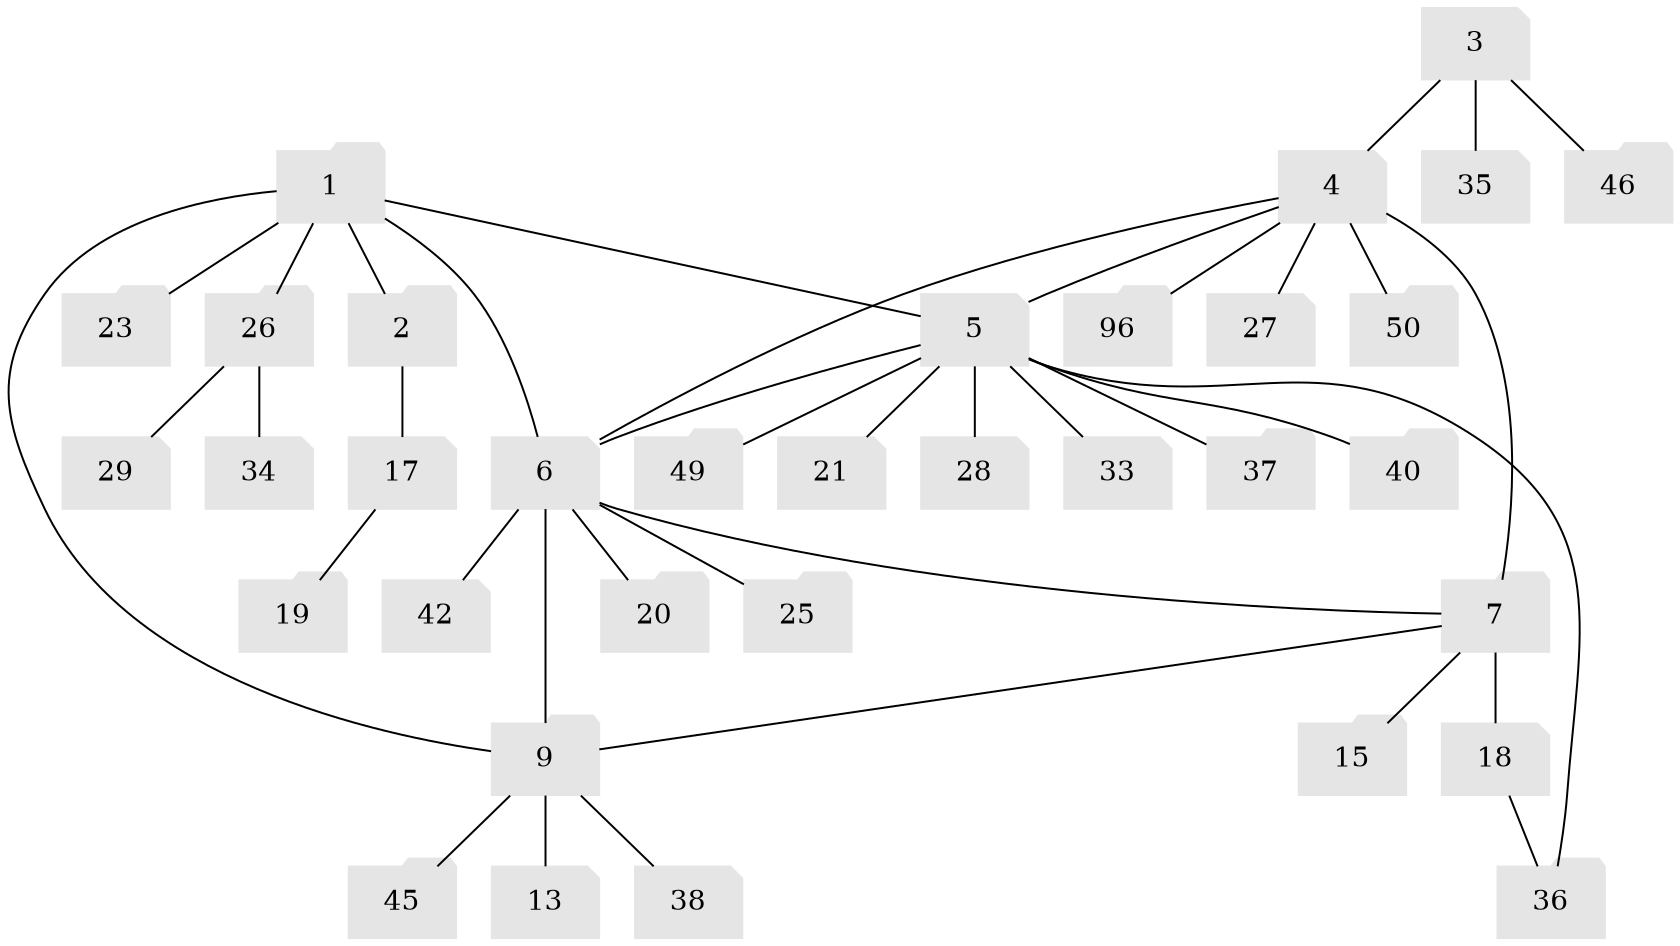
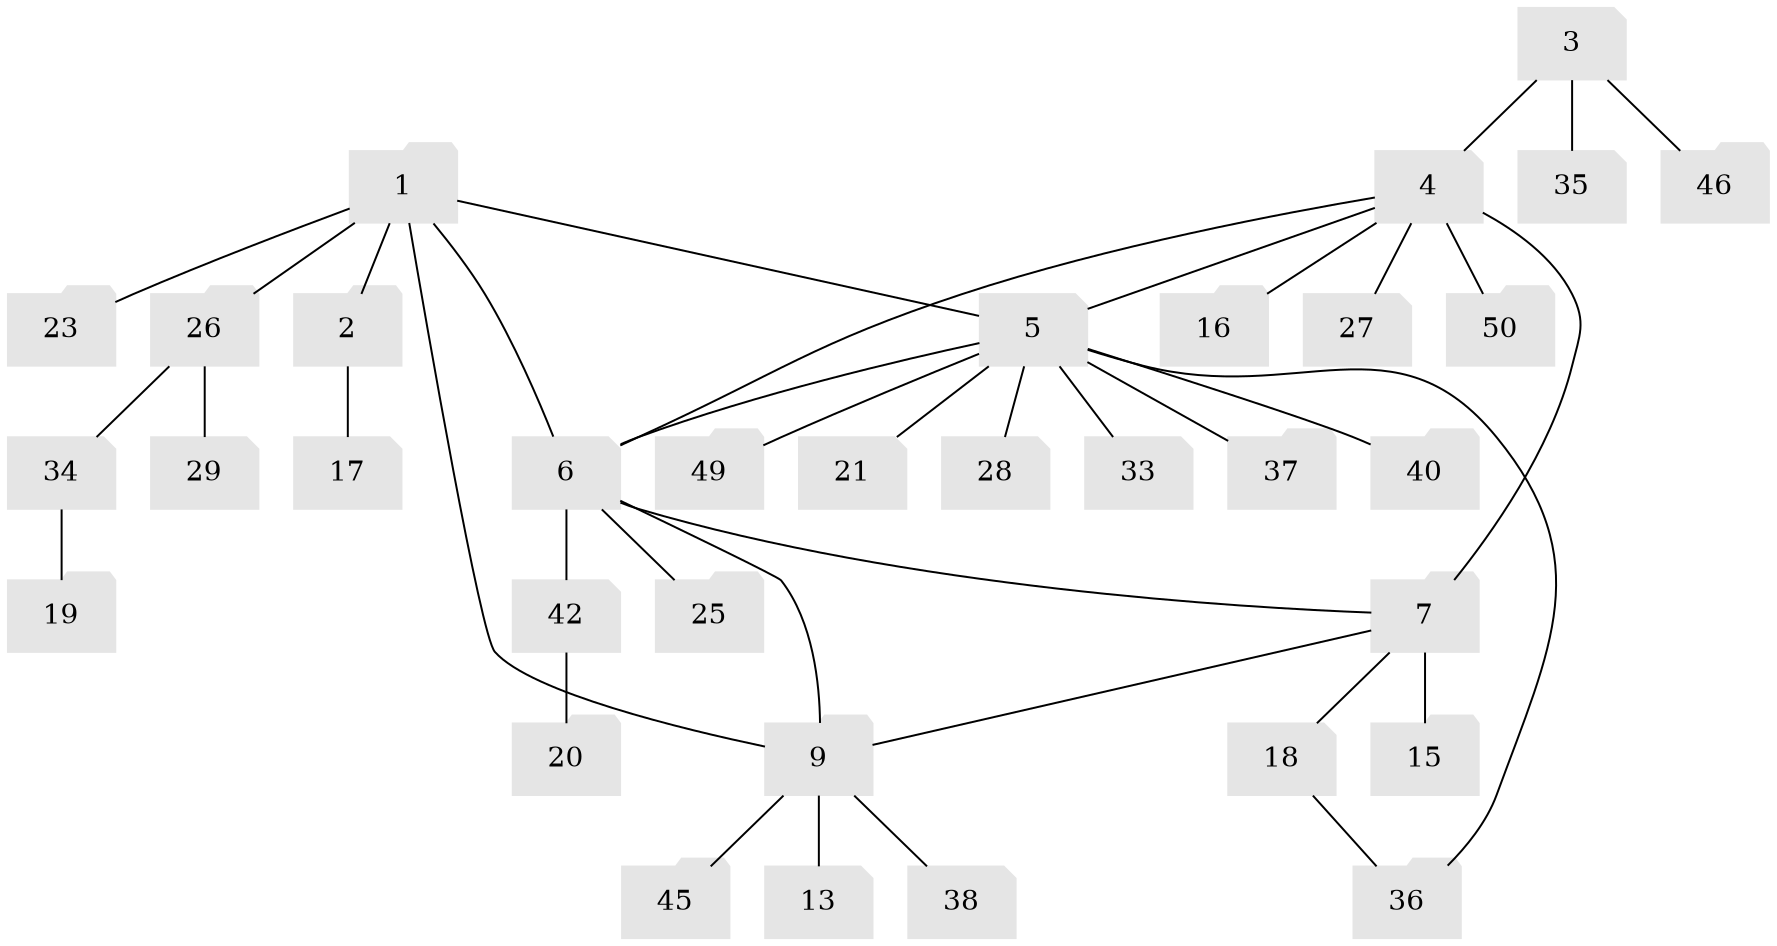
(1118, 330) -> (1214, 330)
(348, 545) -> (62, 545)
(600, 545) -> (566, 677)
